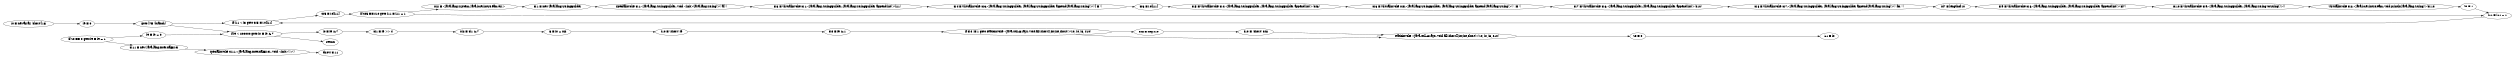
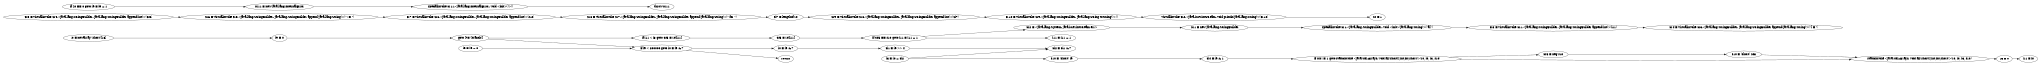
(1149, 7) -> none
(2481, 11) -> none
(1383, 23) -> none
(513, 32) -> (977, 54)
(125, 37) -> none
